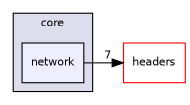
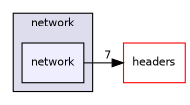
(53, 24) -> (53, 24)
